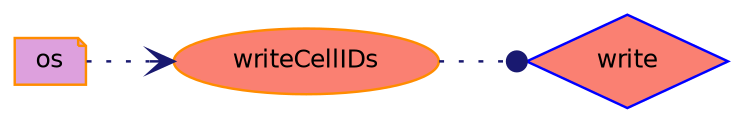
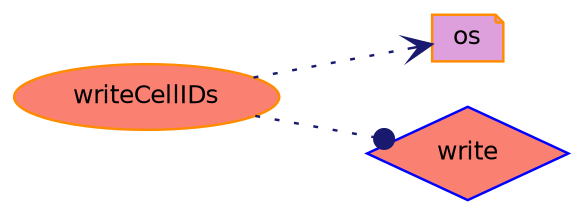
(118, 61) -> (331, 63)
